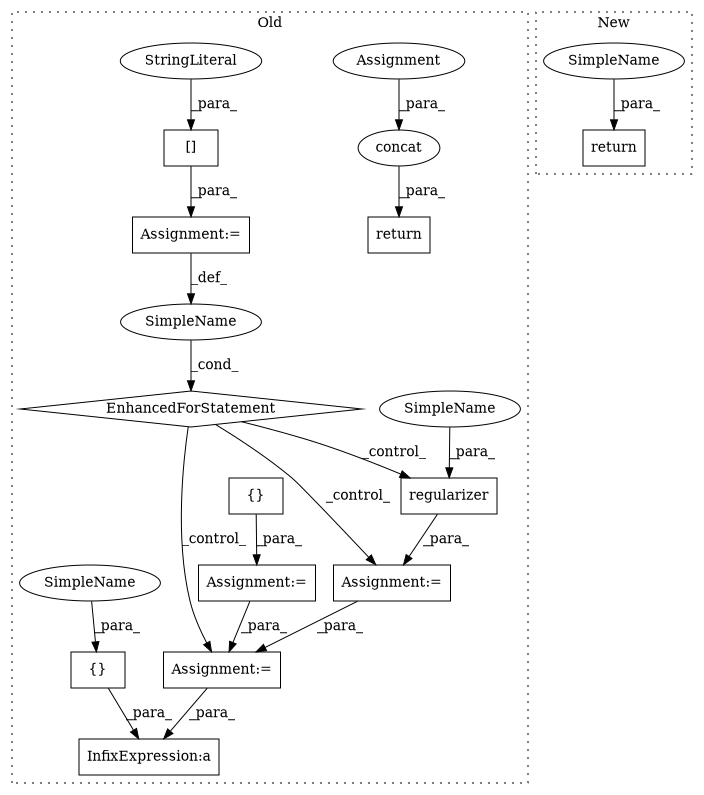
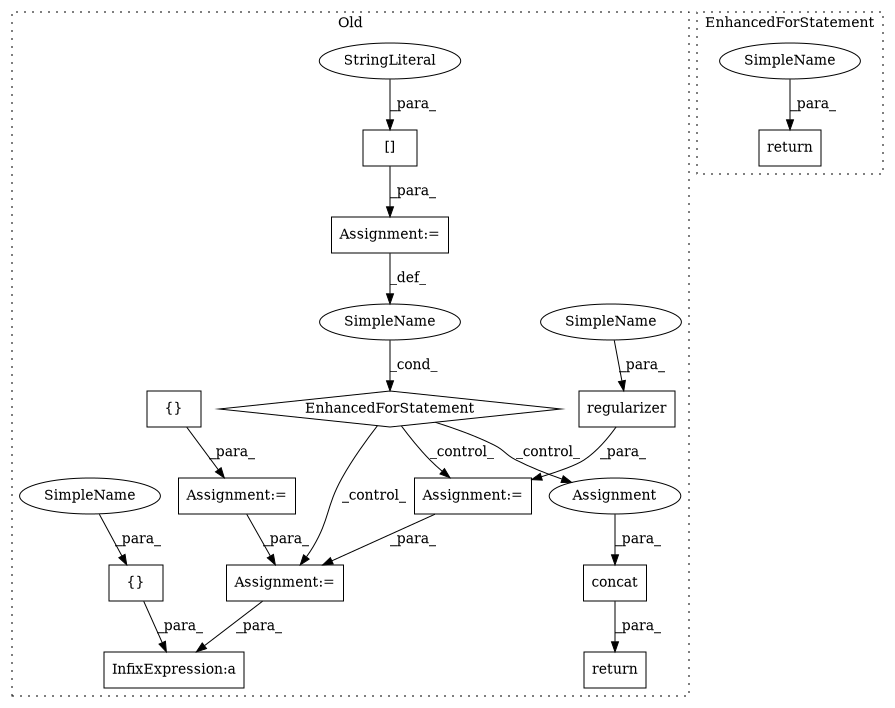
(614, 24) -> (790, 24)
(399, 148) -> (615, 583)
(322, 444) -> (500, 448)
